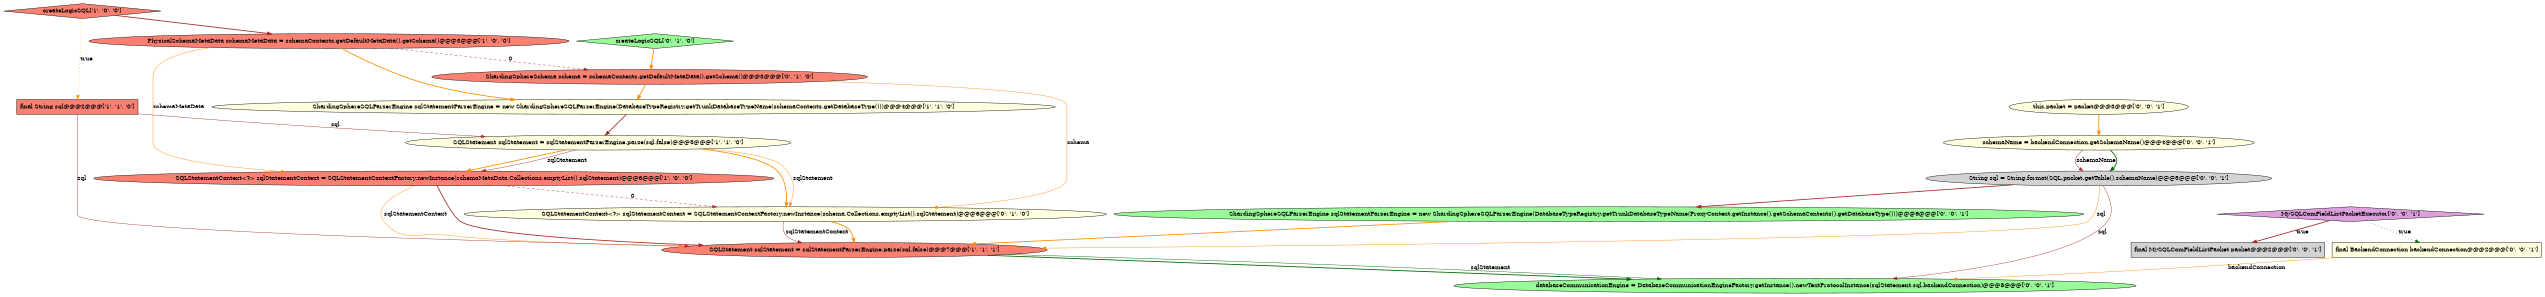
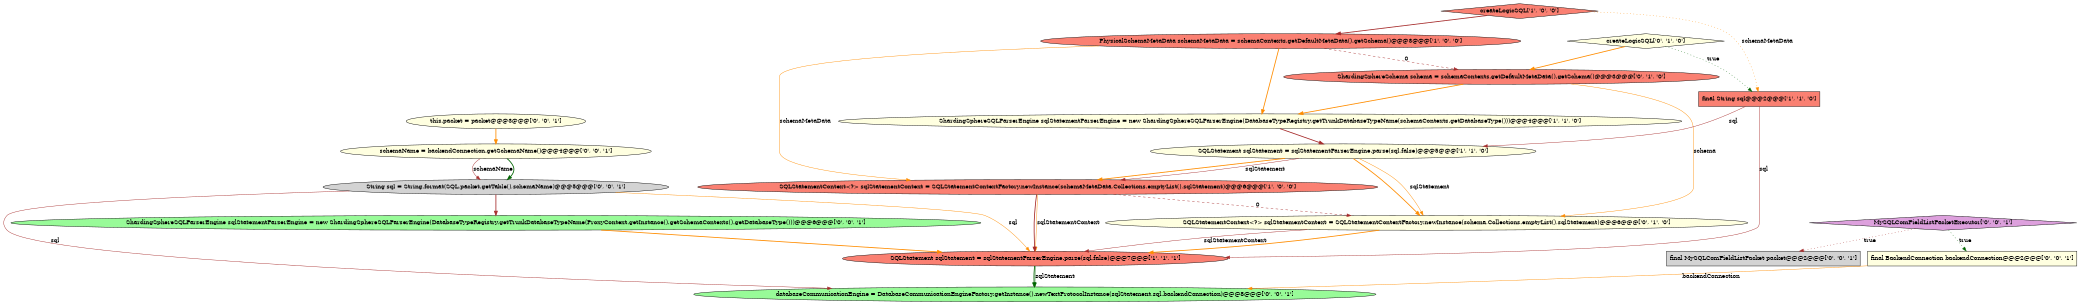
(655, 41) -> (1646, 41)
(87, 59) -> (1767, 41)
none -> (1710, 63)
(2293, 231) -> (1859, 240)
